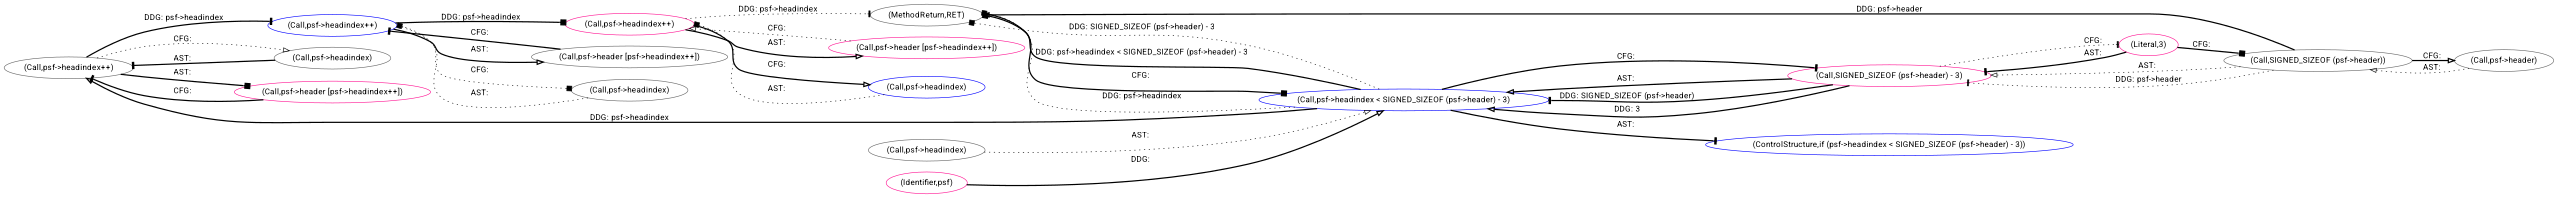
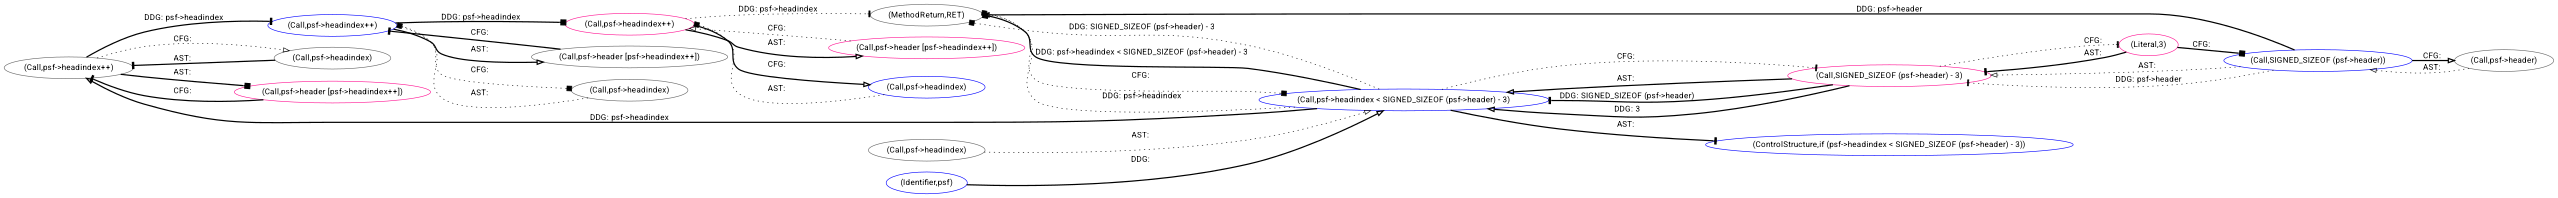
(1627, 61) -> (1627, 61)
(2318, 61) -> (2318, 61)
(1108, 90) -> (1108, 90)
(927, 183) -> (927, 183)
